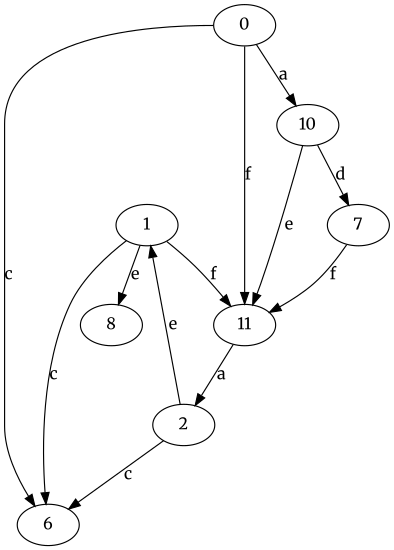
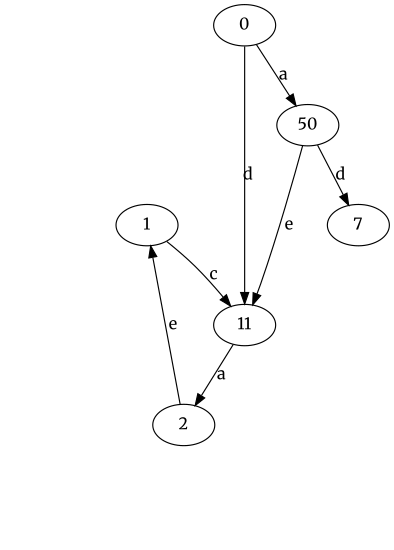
(308, 125) -> (308, 125)
(248, 175) -> (248, 175)
(214, 275) -> (214, 275)
(317, 280) -> none
(111, 325) -> none
(48, 525) -> none
